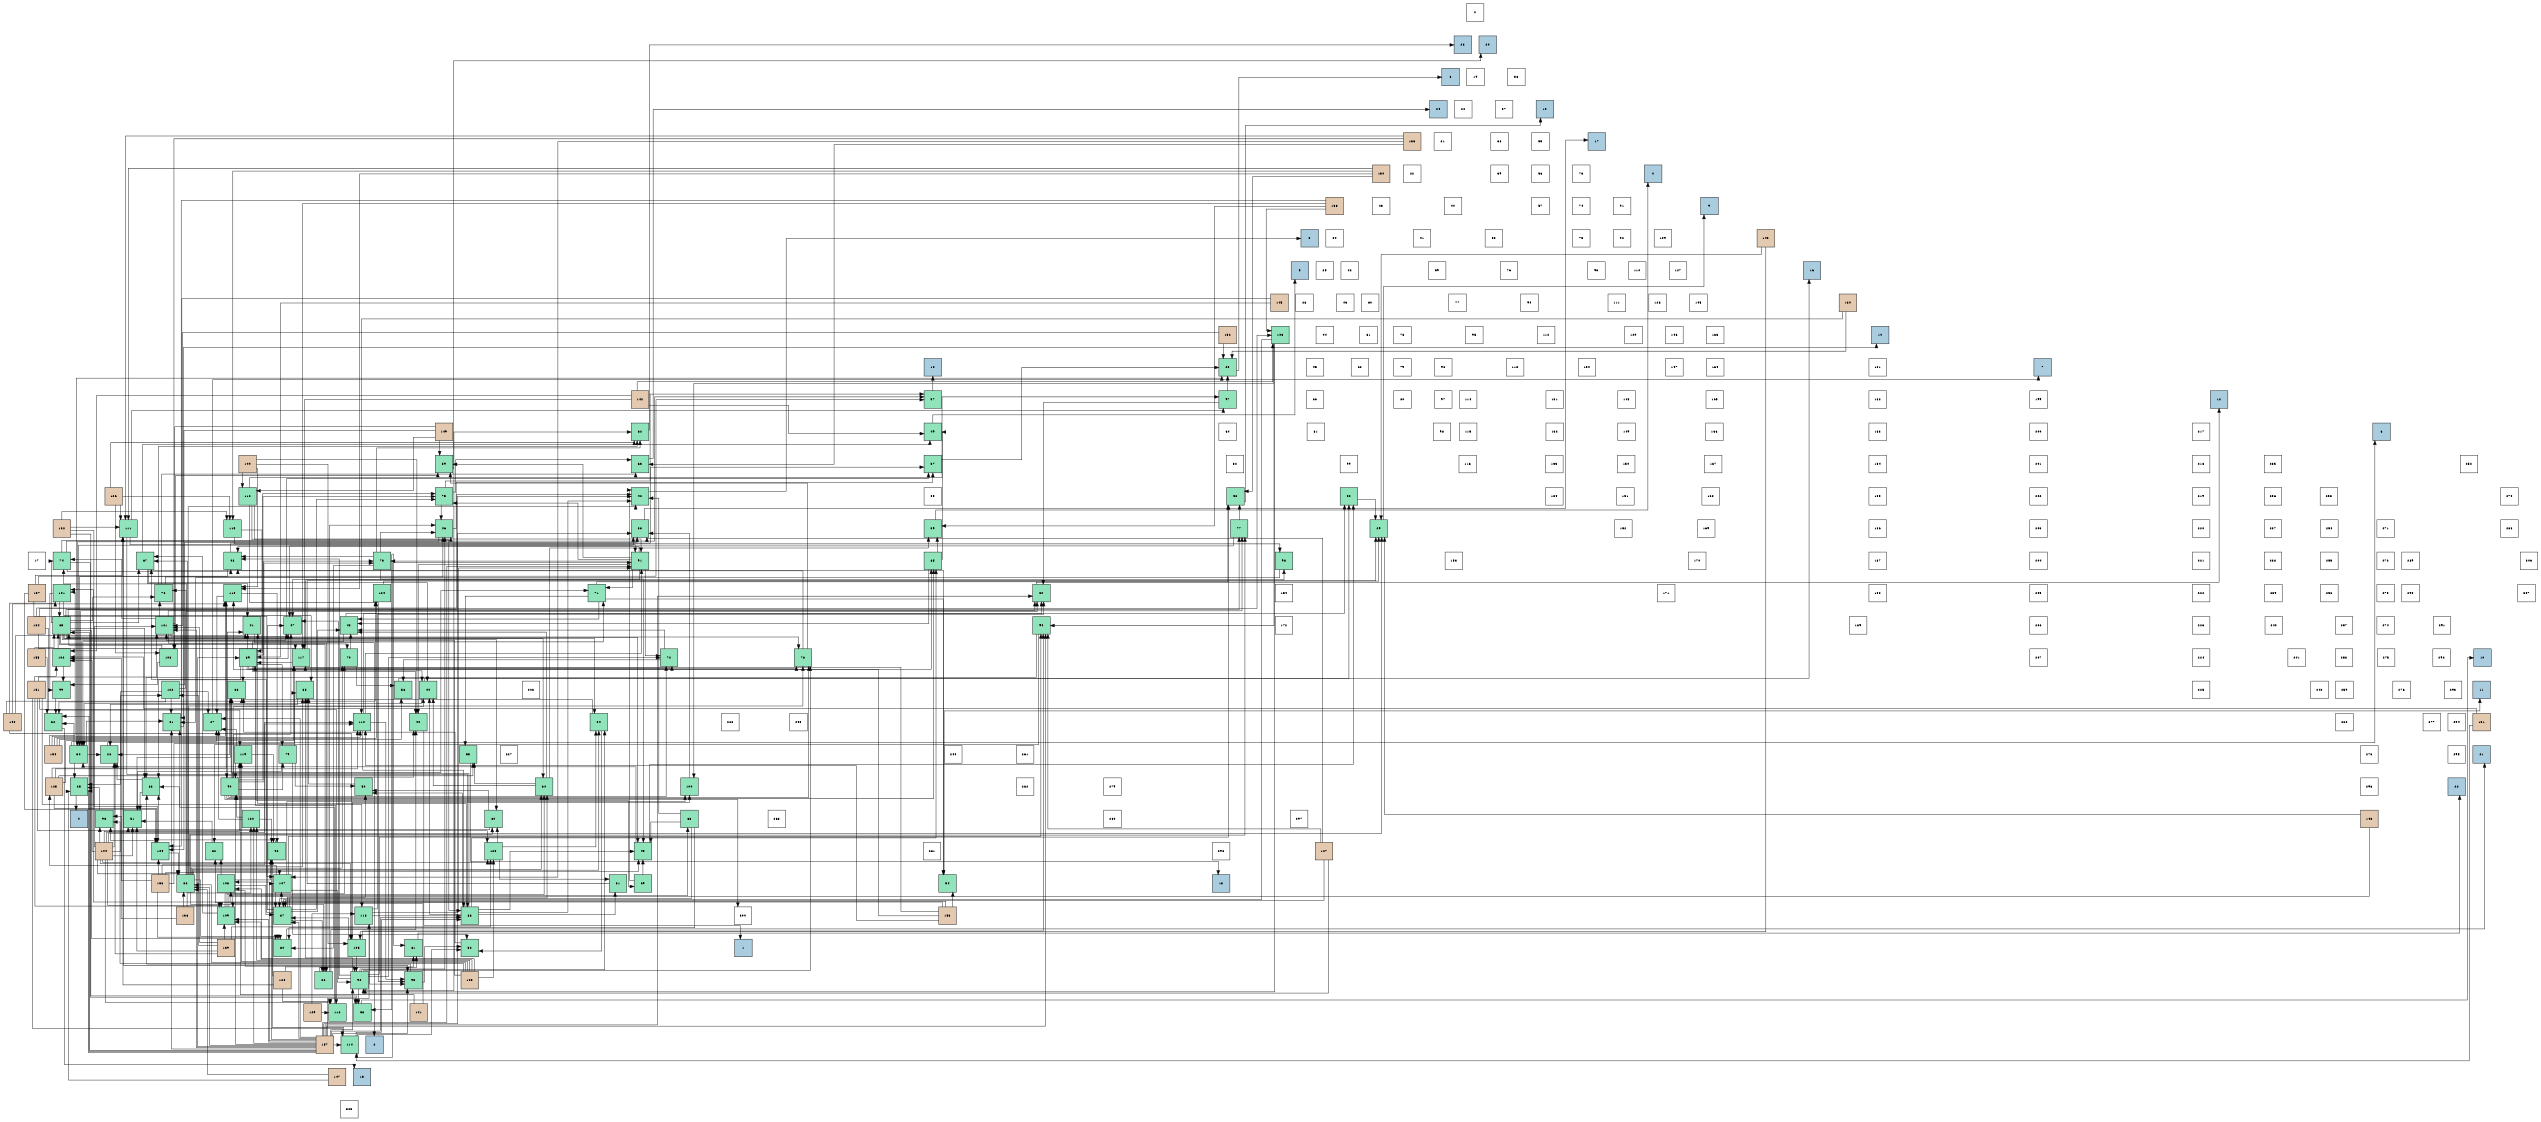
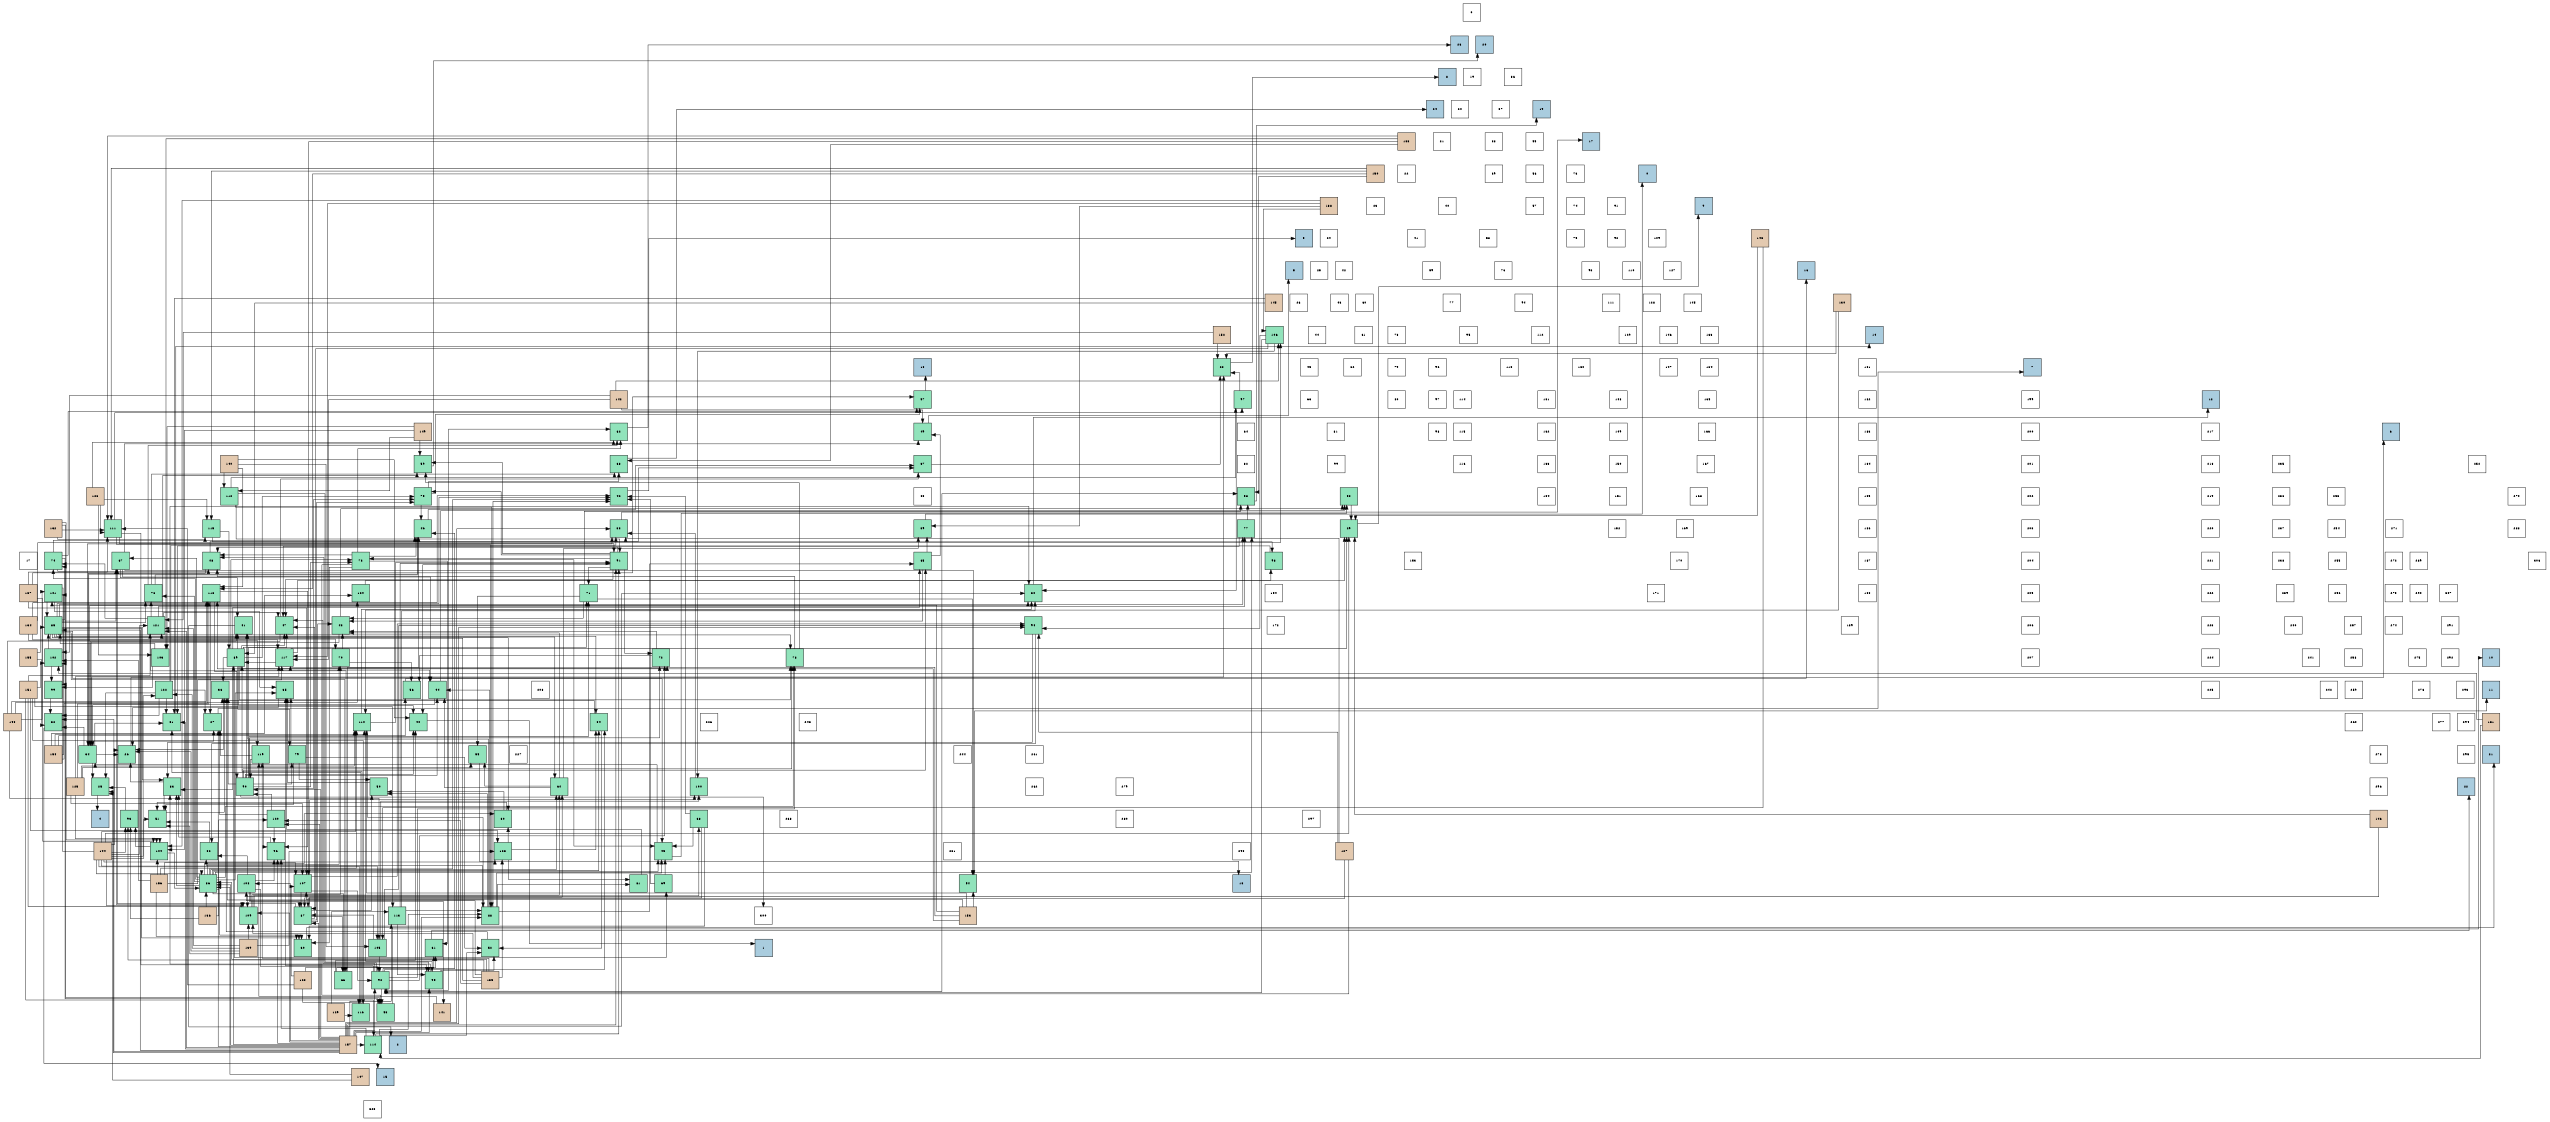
(198, 831) -> none
(82, 866) -> (147, 804)
(373, 904) -> (391, 902)
